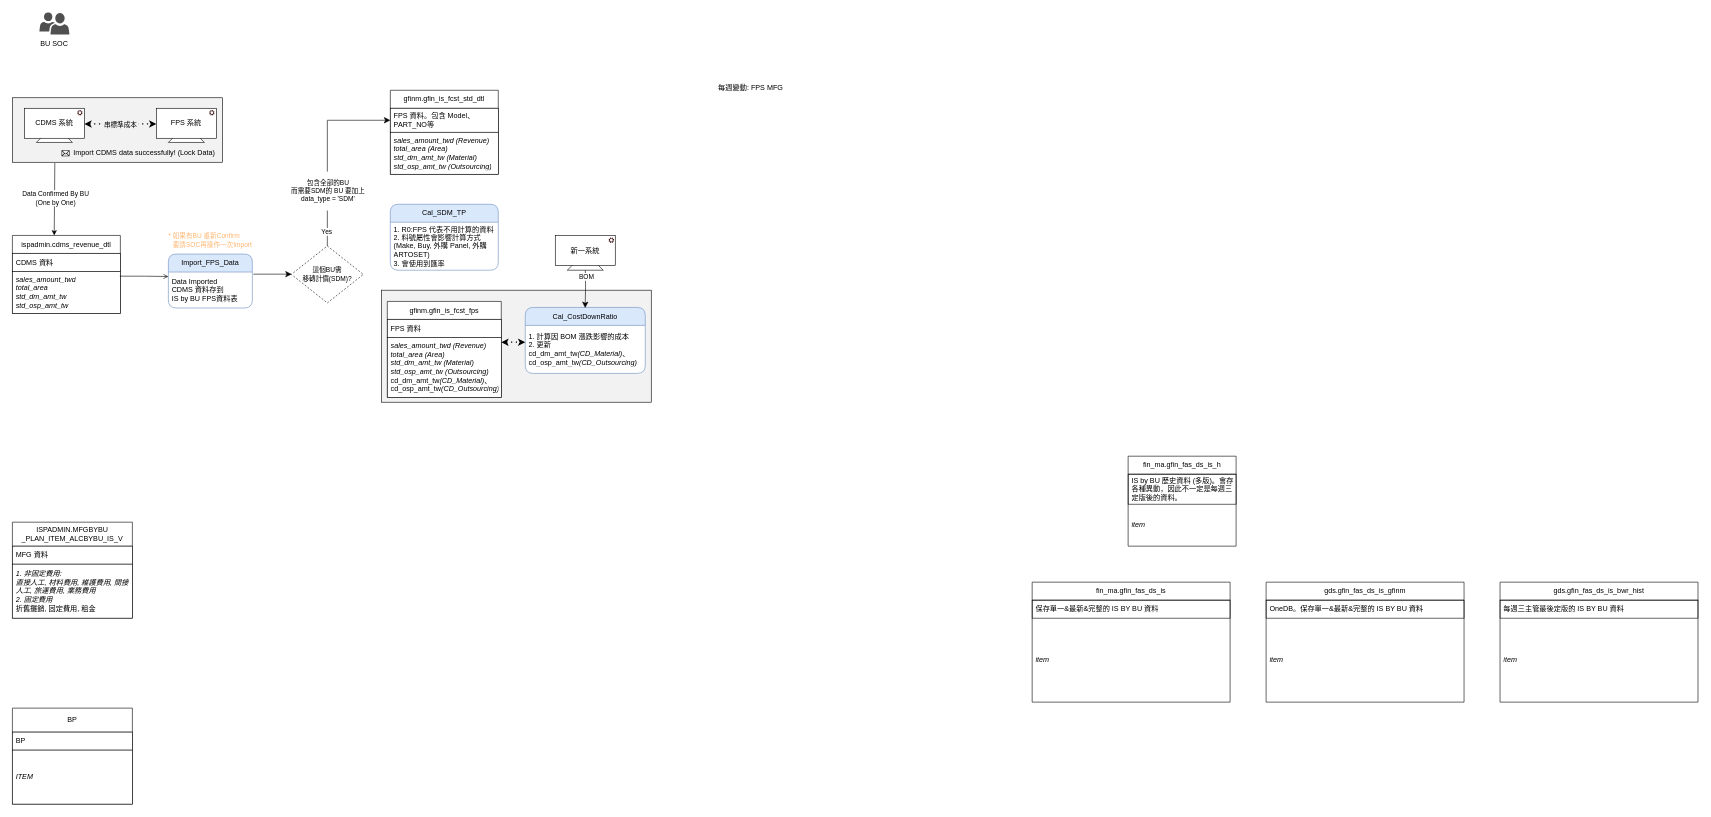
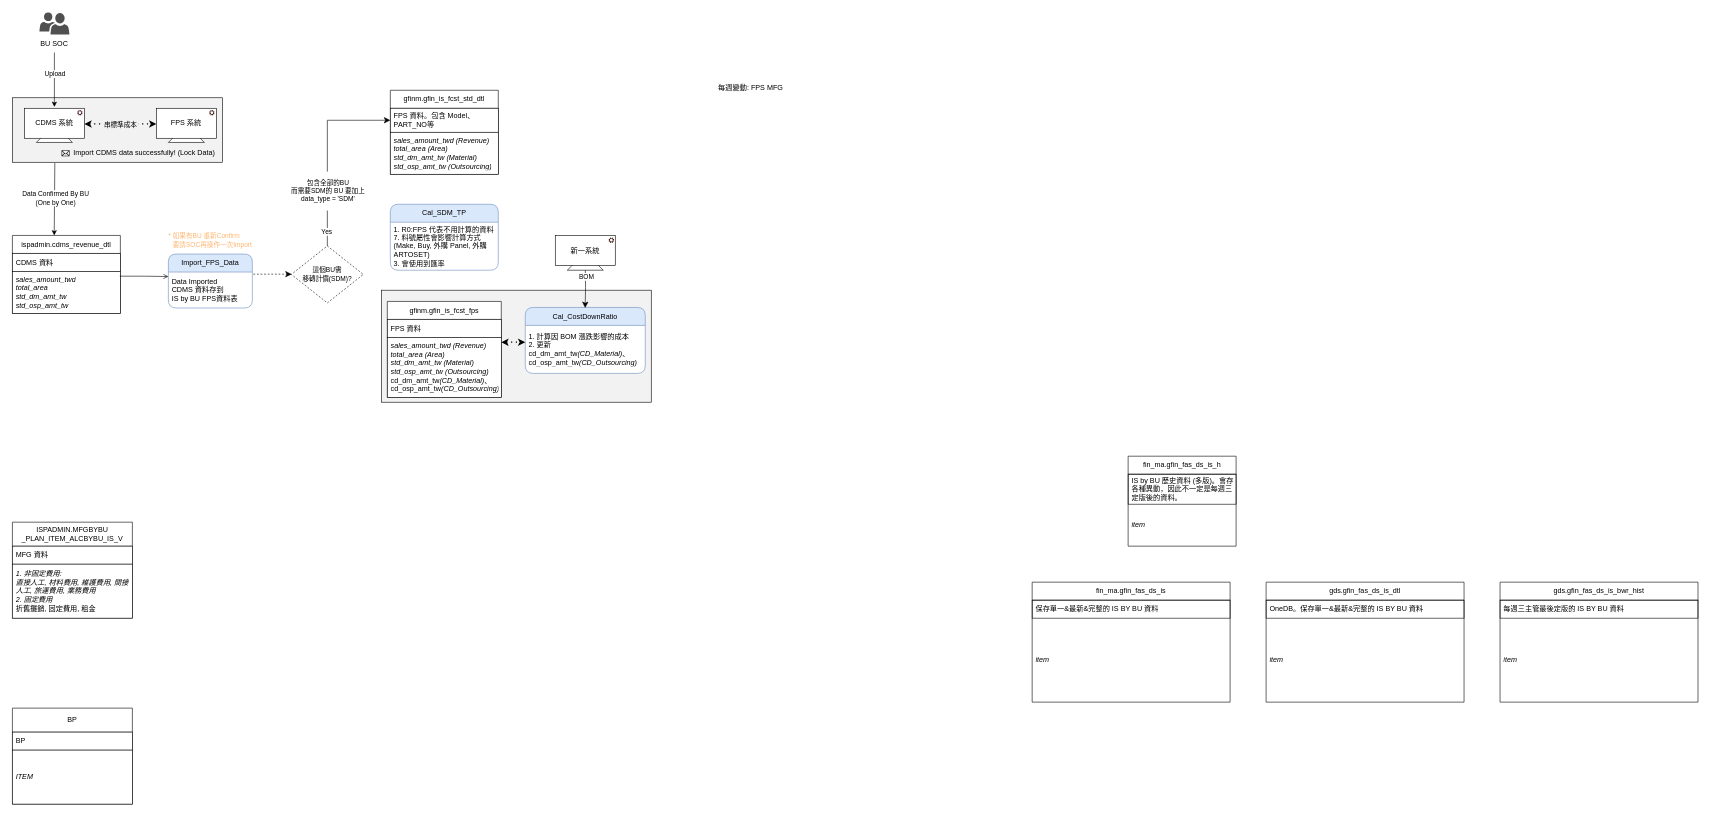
none -> (54, 78)
(445, 246) -> (445, 246)
(270, 274) -> (270, 274)
(1365, 591) -> (1365, 591)
